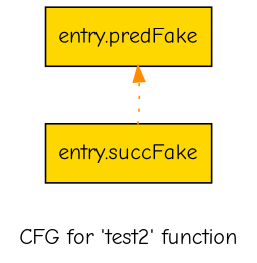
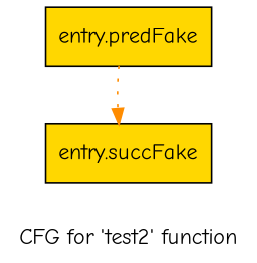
(139, 103) -> (118, 87)
